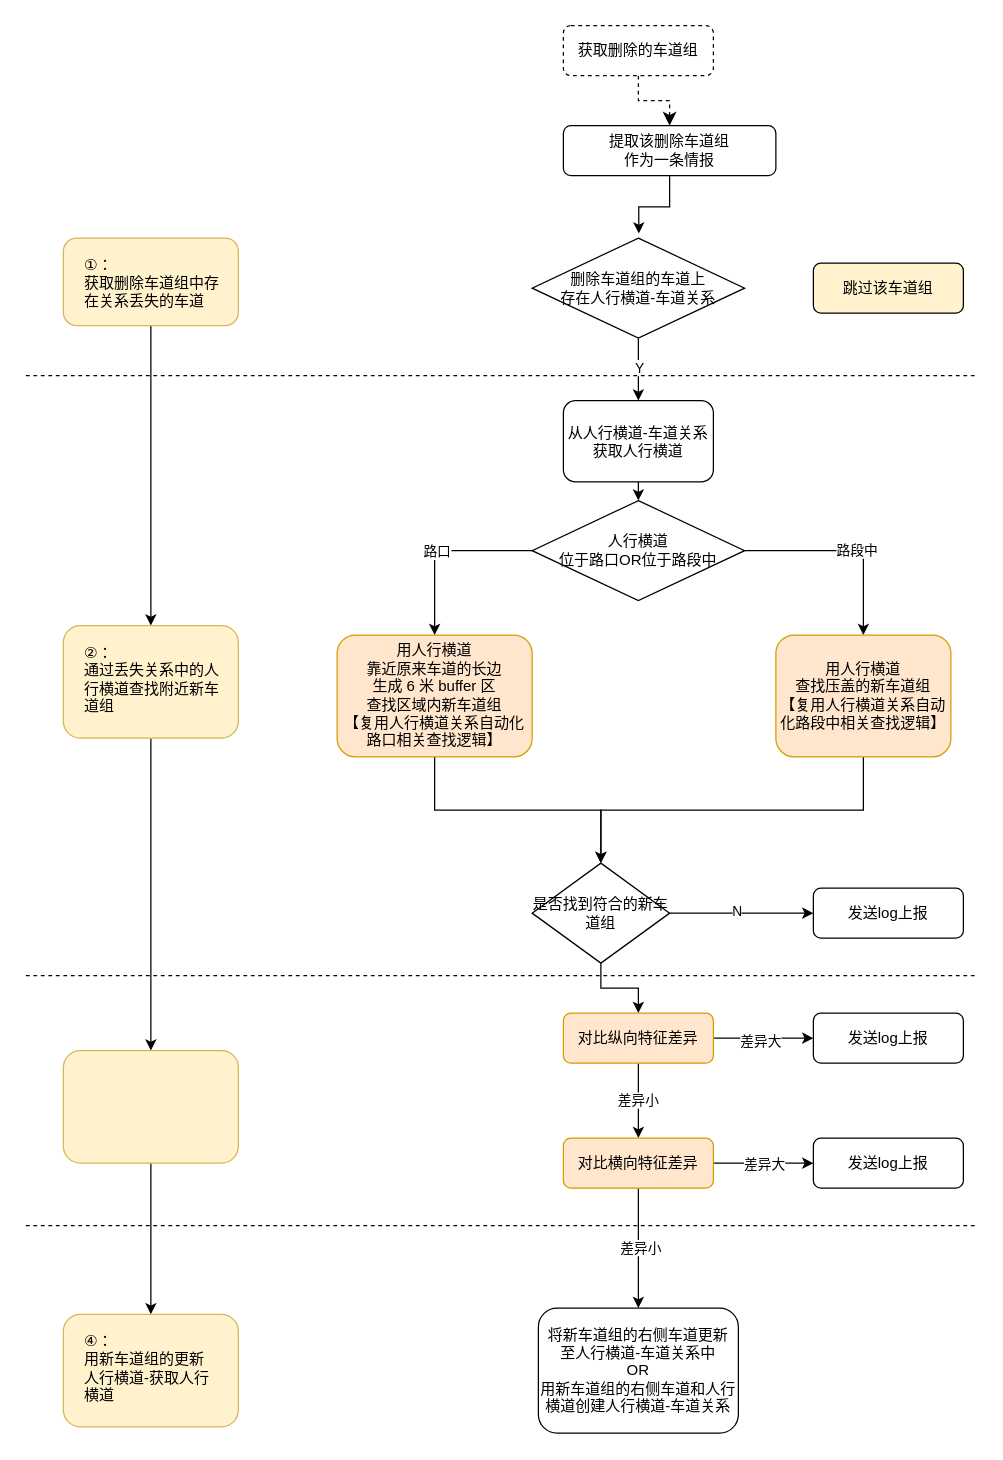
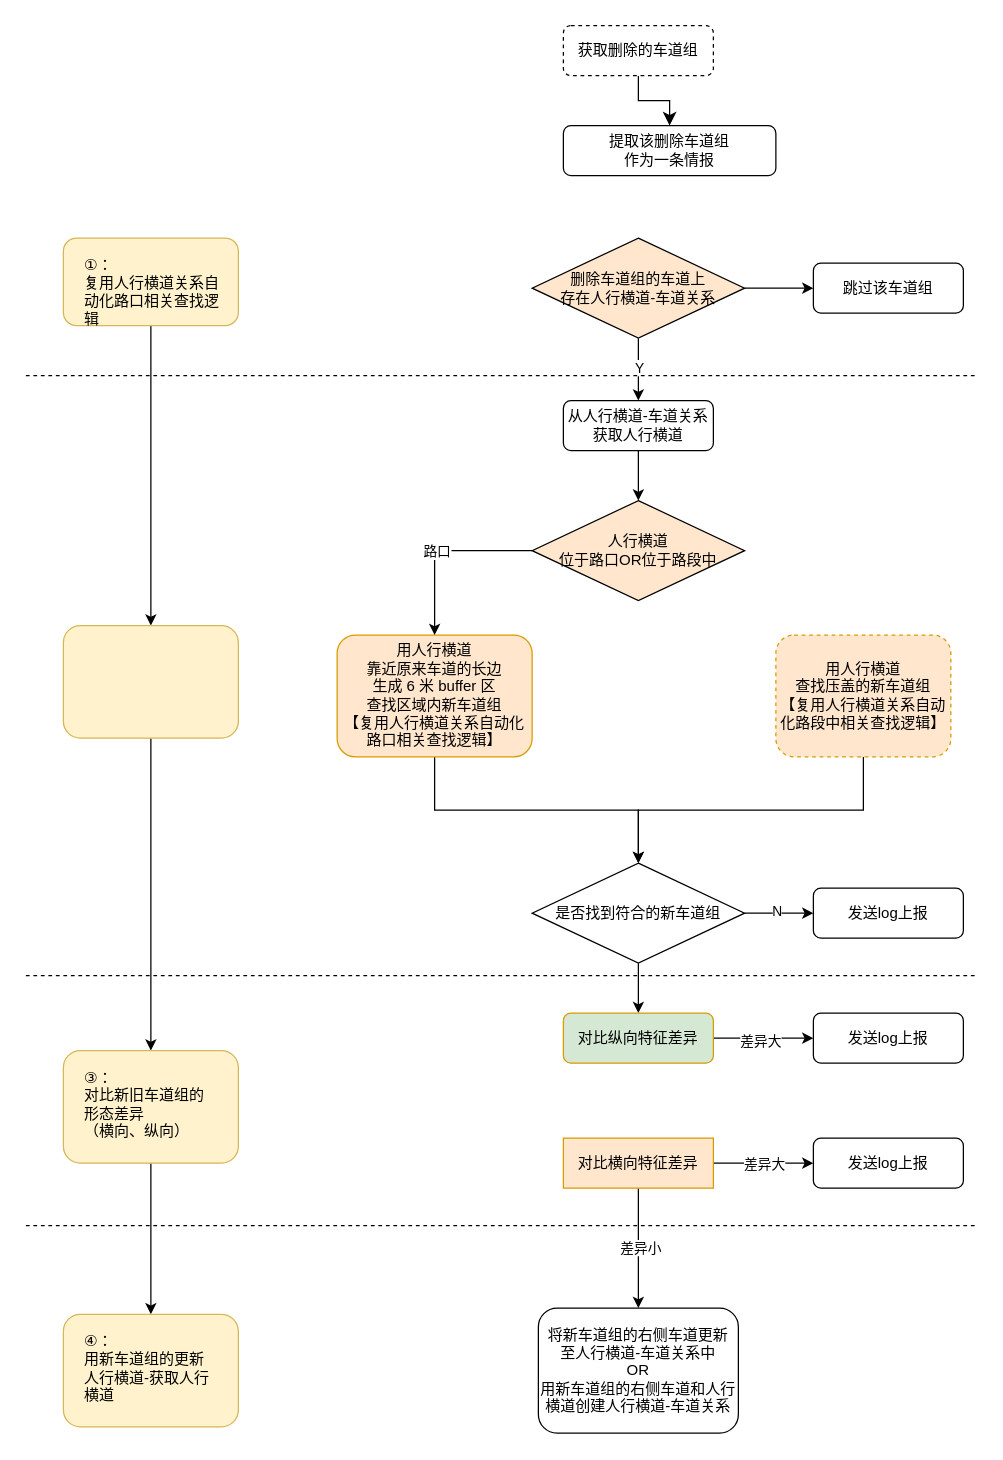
(648, 101) -> (648, 101)
(661, 207) -> none
(152, 284) -> (152, 293)
(638, 288) -> (638, 288)
none -> (775, 288)
(888, 288) -> (888, 288)
(638, 441) -> (638, 426)
(638, 551) -> (638, 551)
(842, 551) -> none
(151, 669) -> none
(863, 696) -> (863, 696)
(601, 913) -> (638, 913)
(638, 1038) -> (638, 1038)
(638, 1096) -> none
none -> (151, 1105)
(638, 1163) -> (638, 1163)
